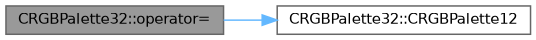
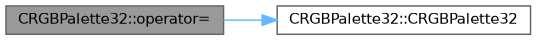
(404, 20) -> (404, 20)
